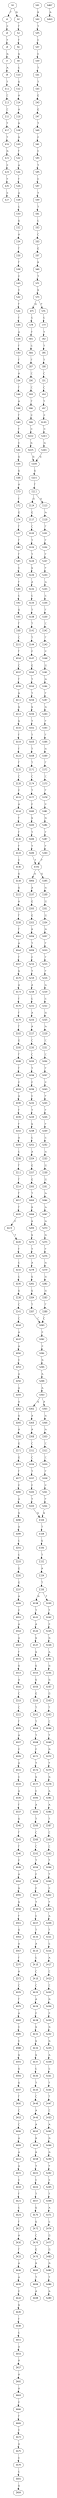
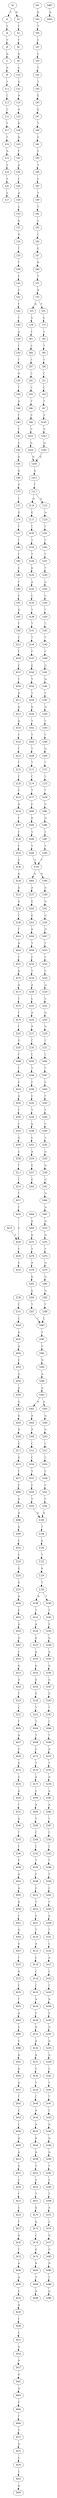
(32, 1200) -> none
(14, 1221) -> (18, 1227)
(18, 1284) -> none
